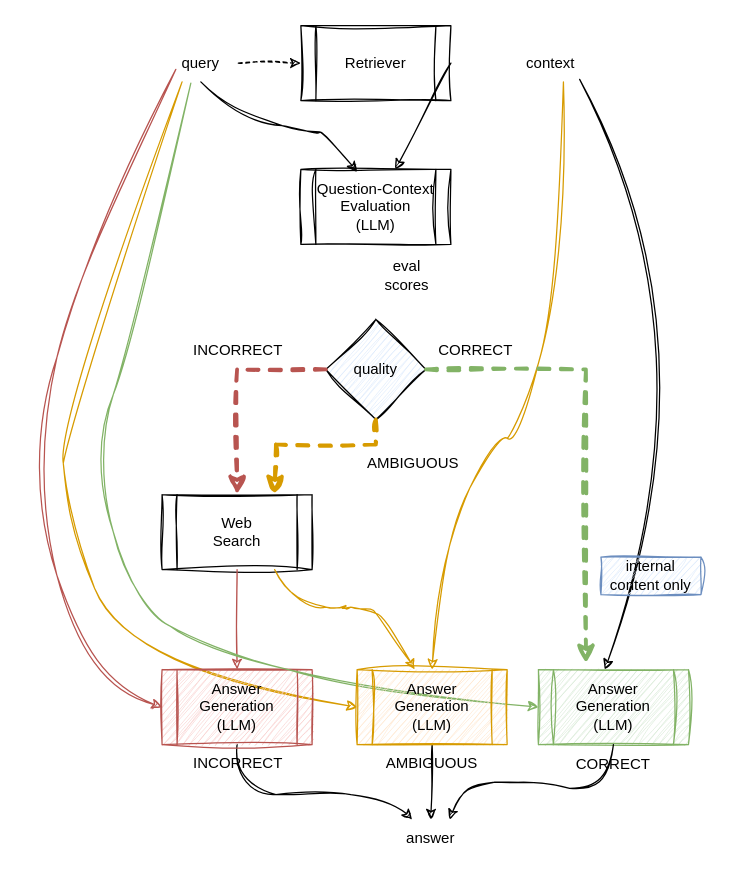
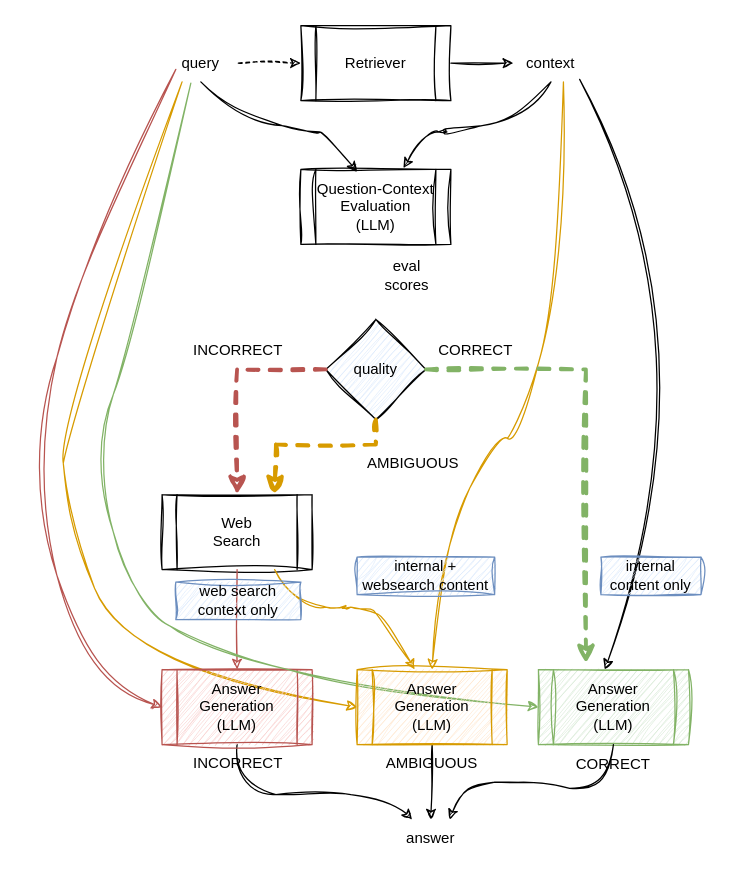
none -> (478, 126)
(416, 129) -> (478, 63)
none -> (426, 576)
none -> (238, 601)
